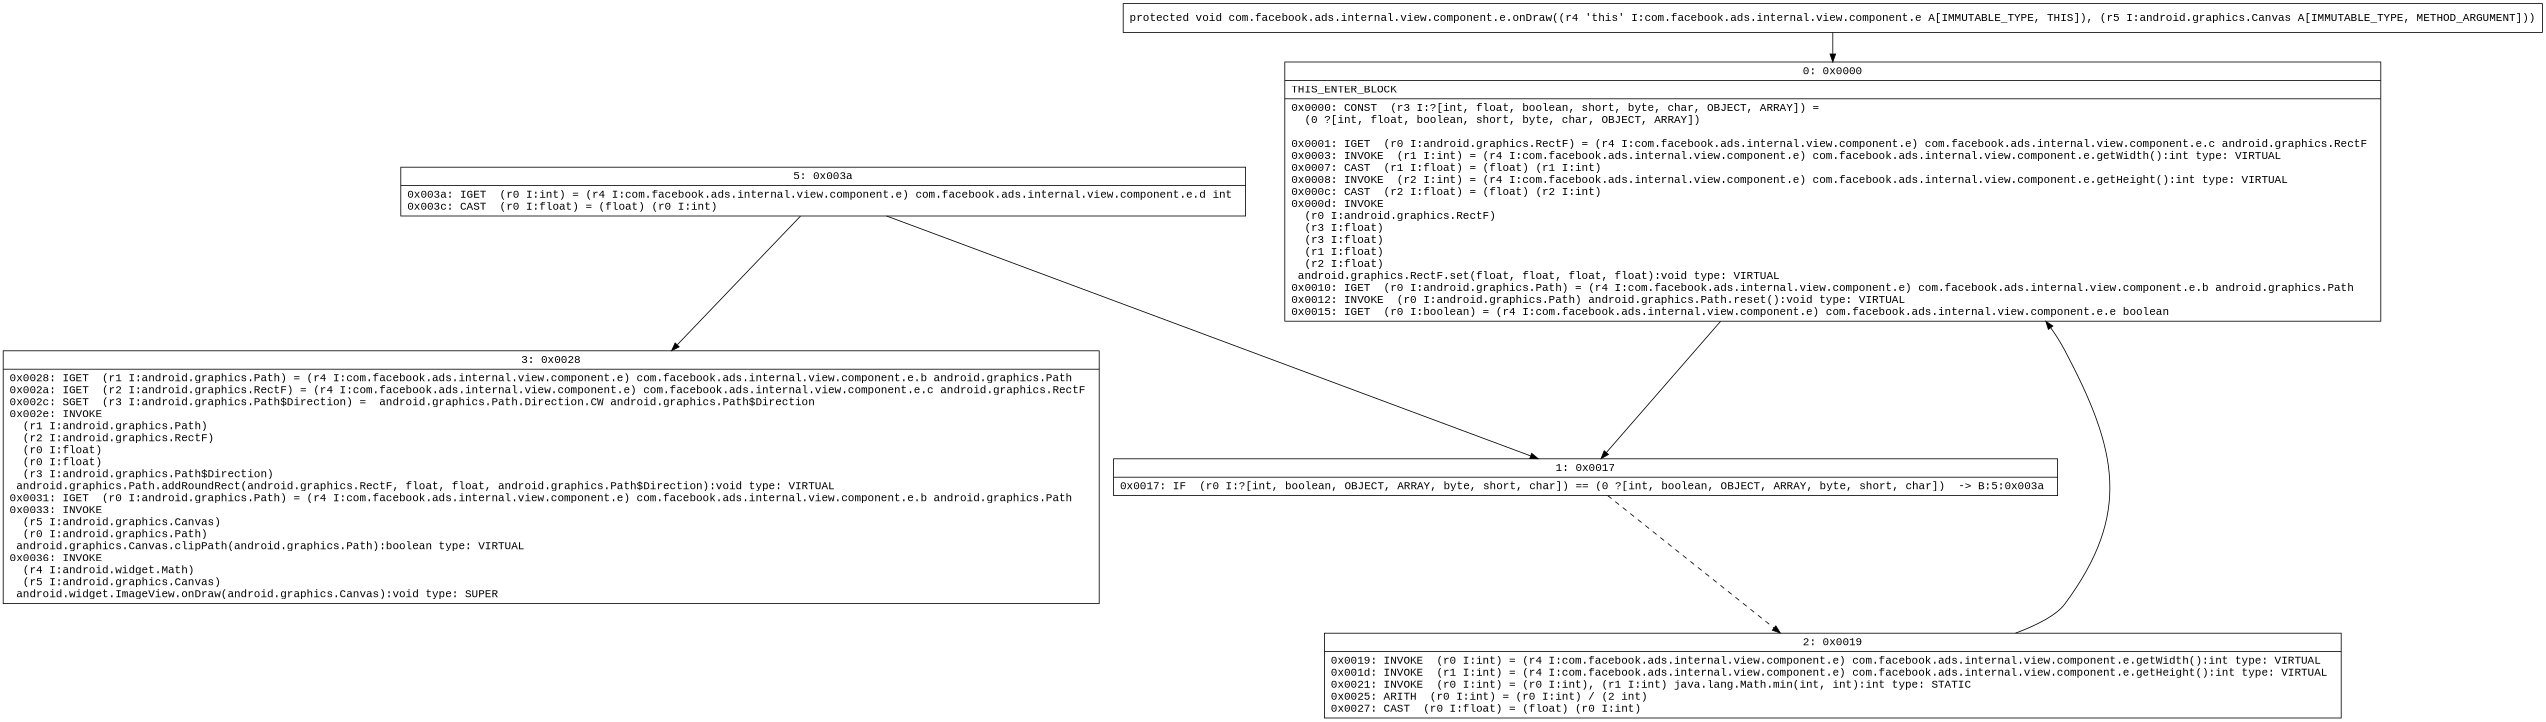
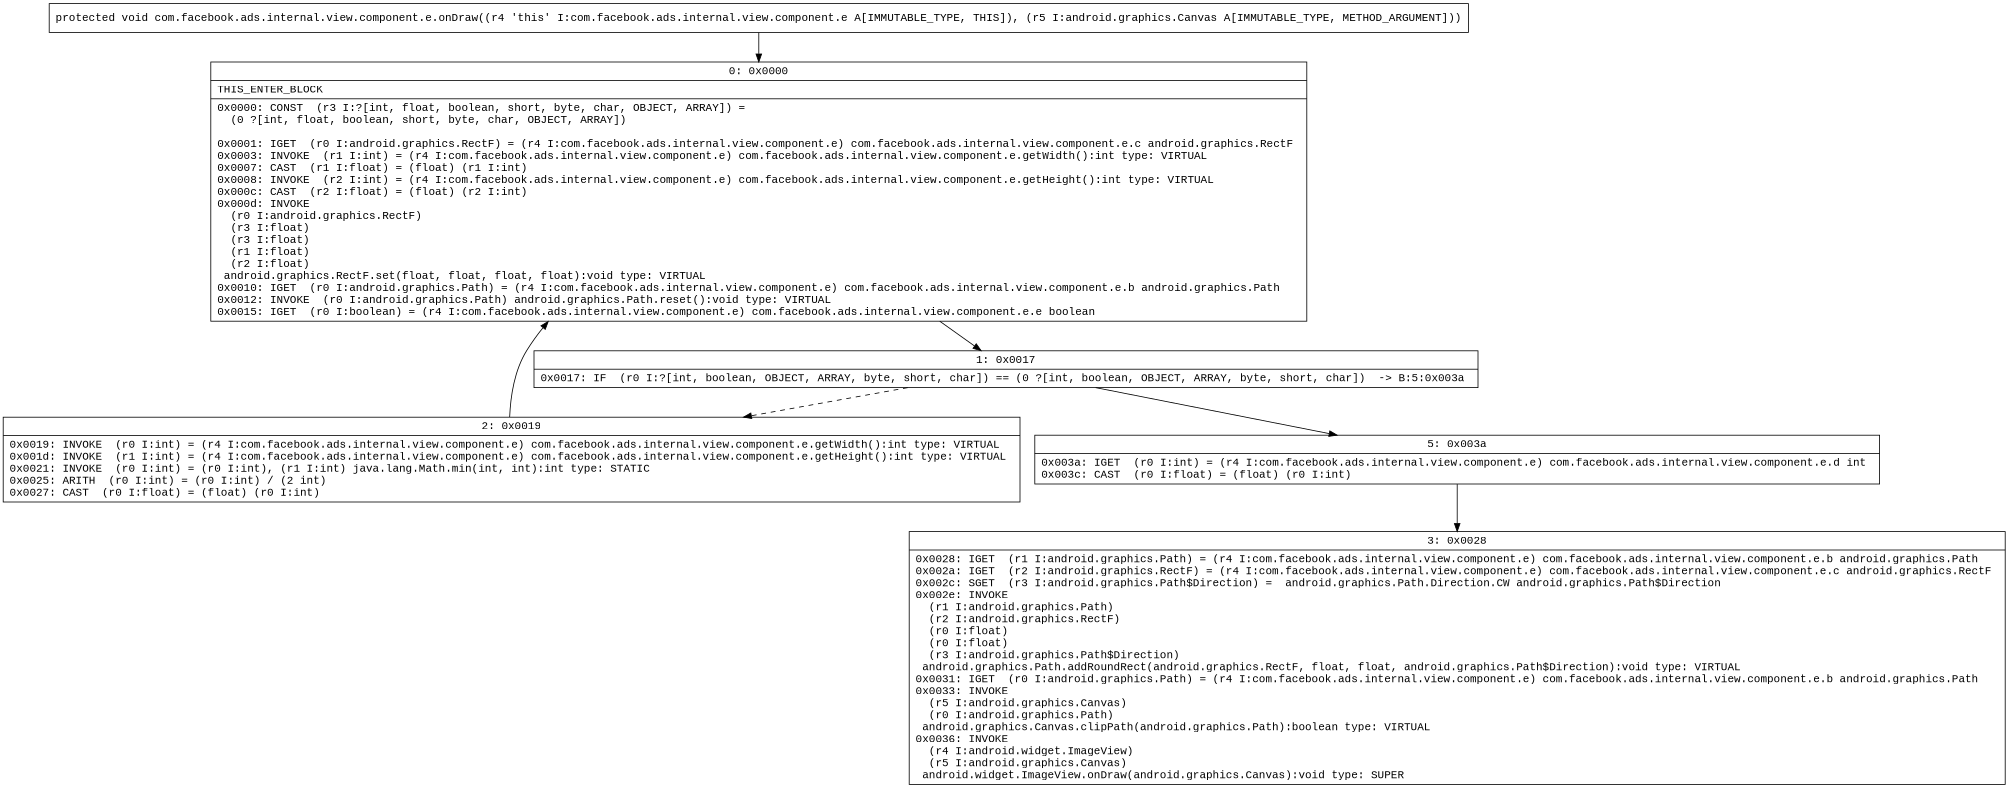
(1209, 336) -> (1212, 411)
(102, 570) -> (1025, 751)
